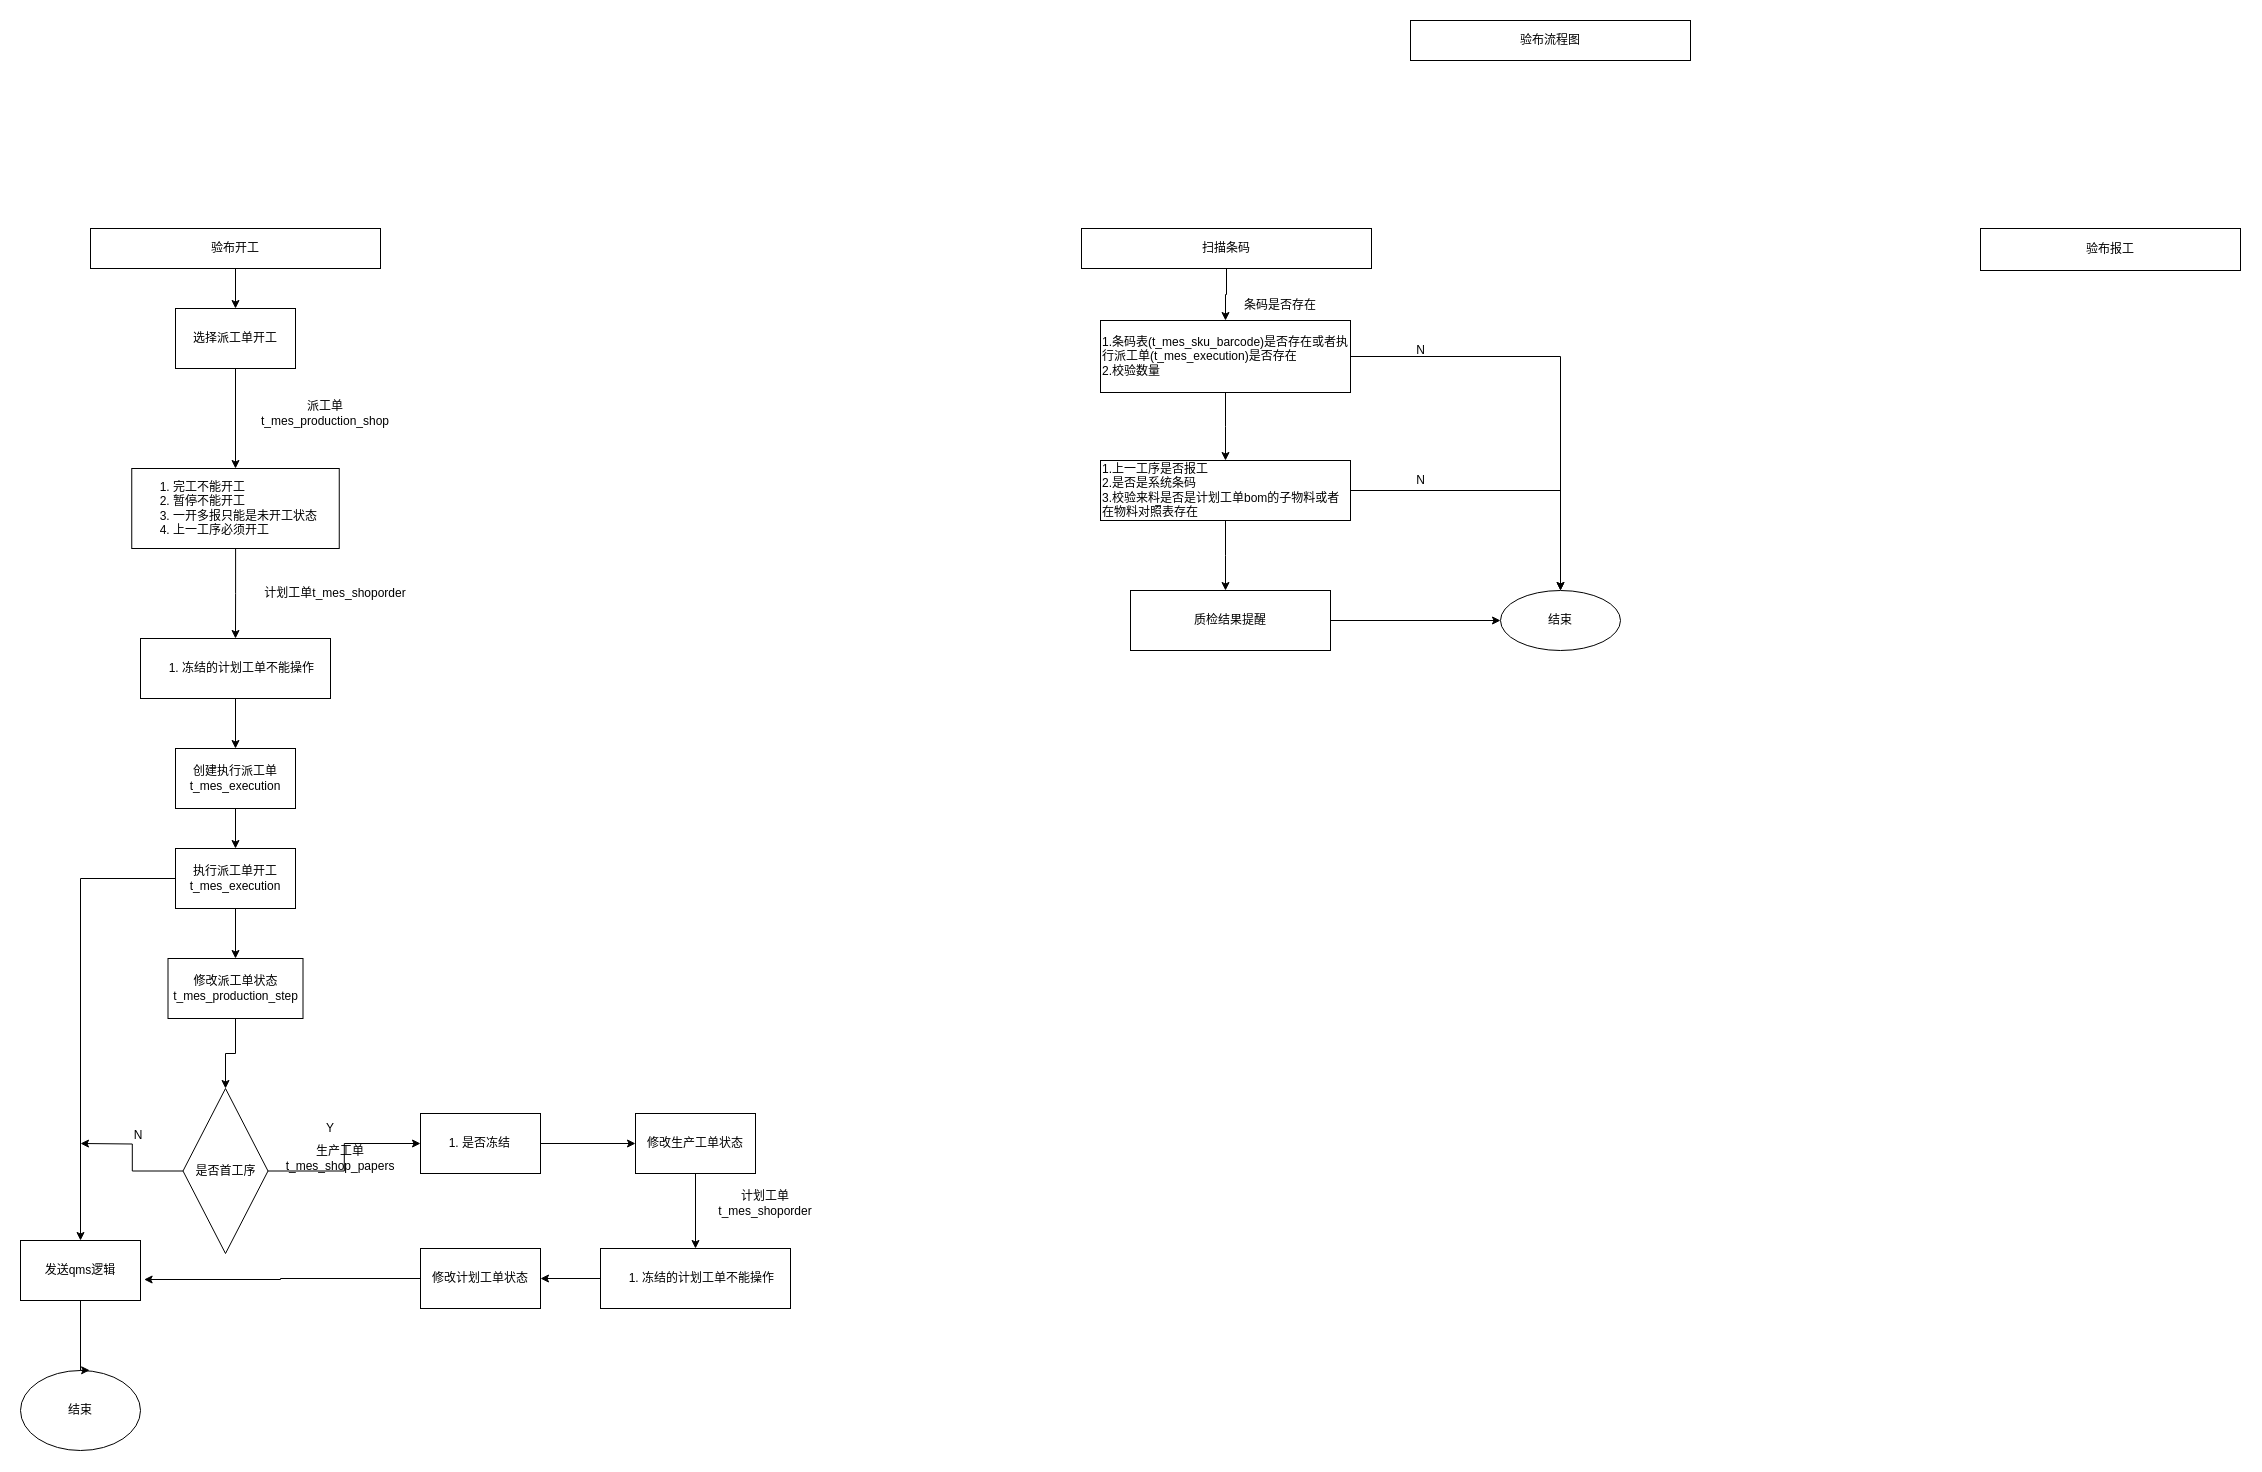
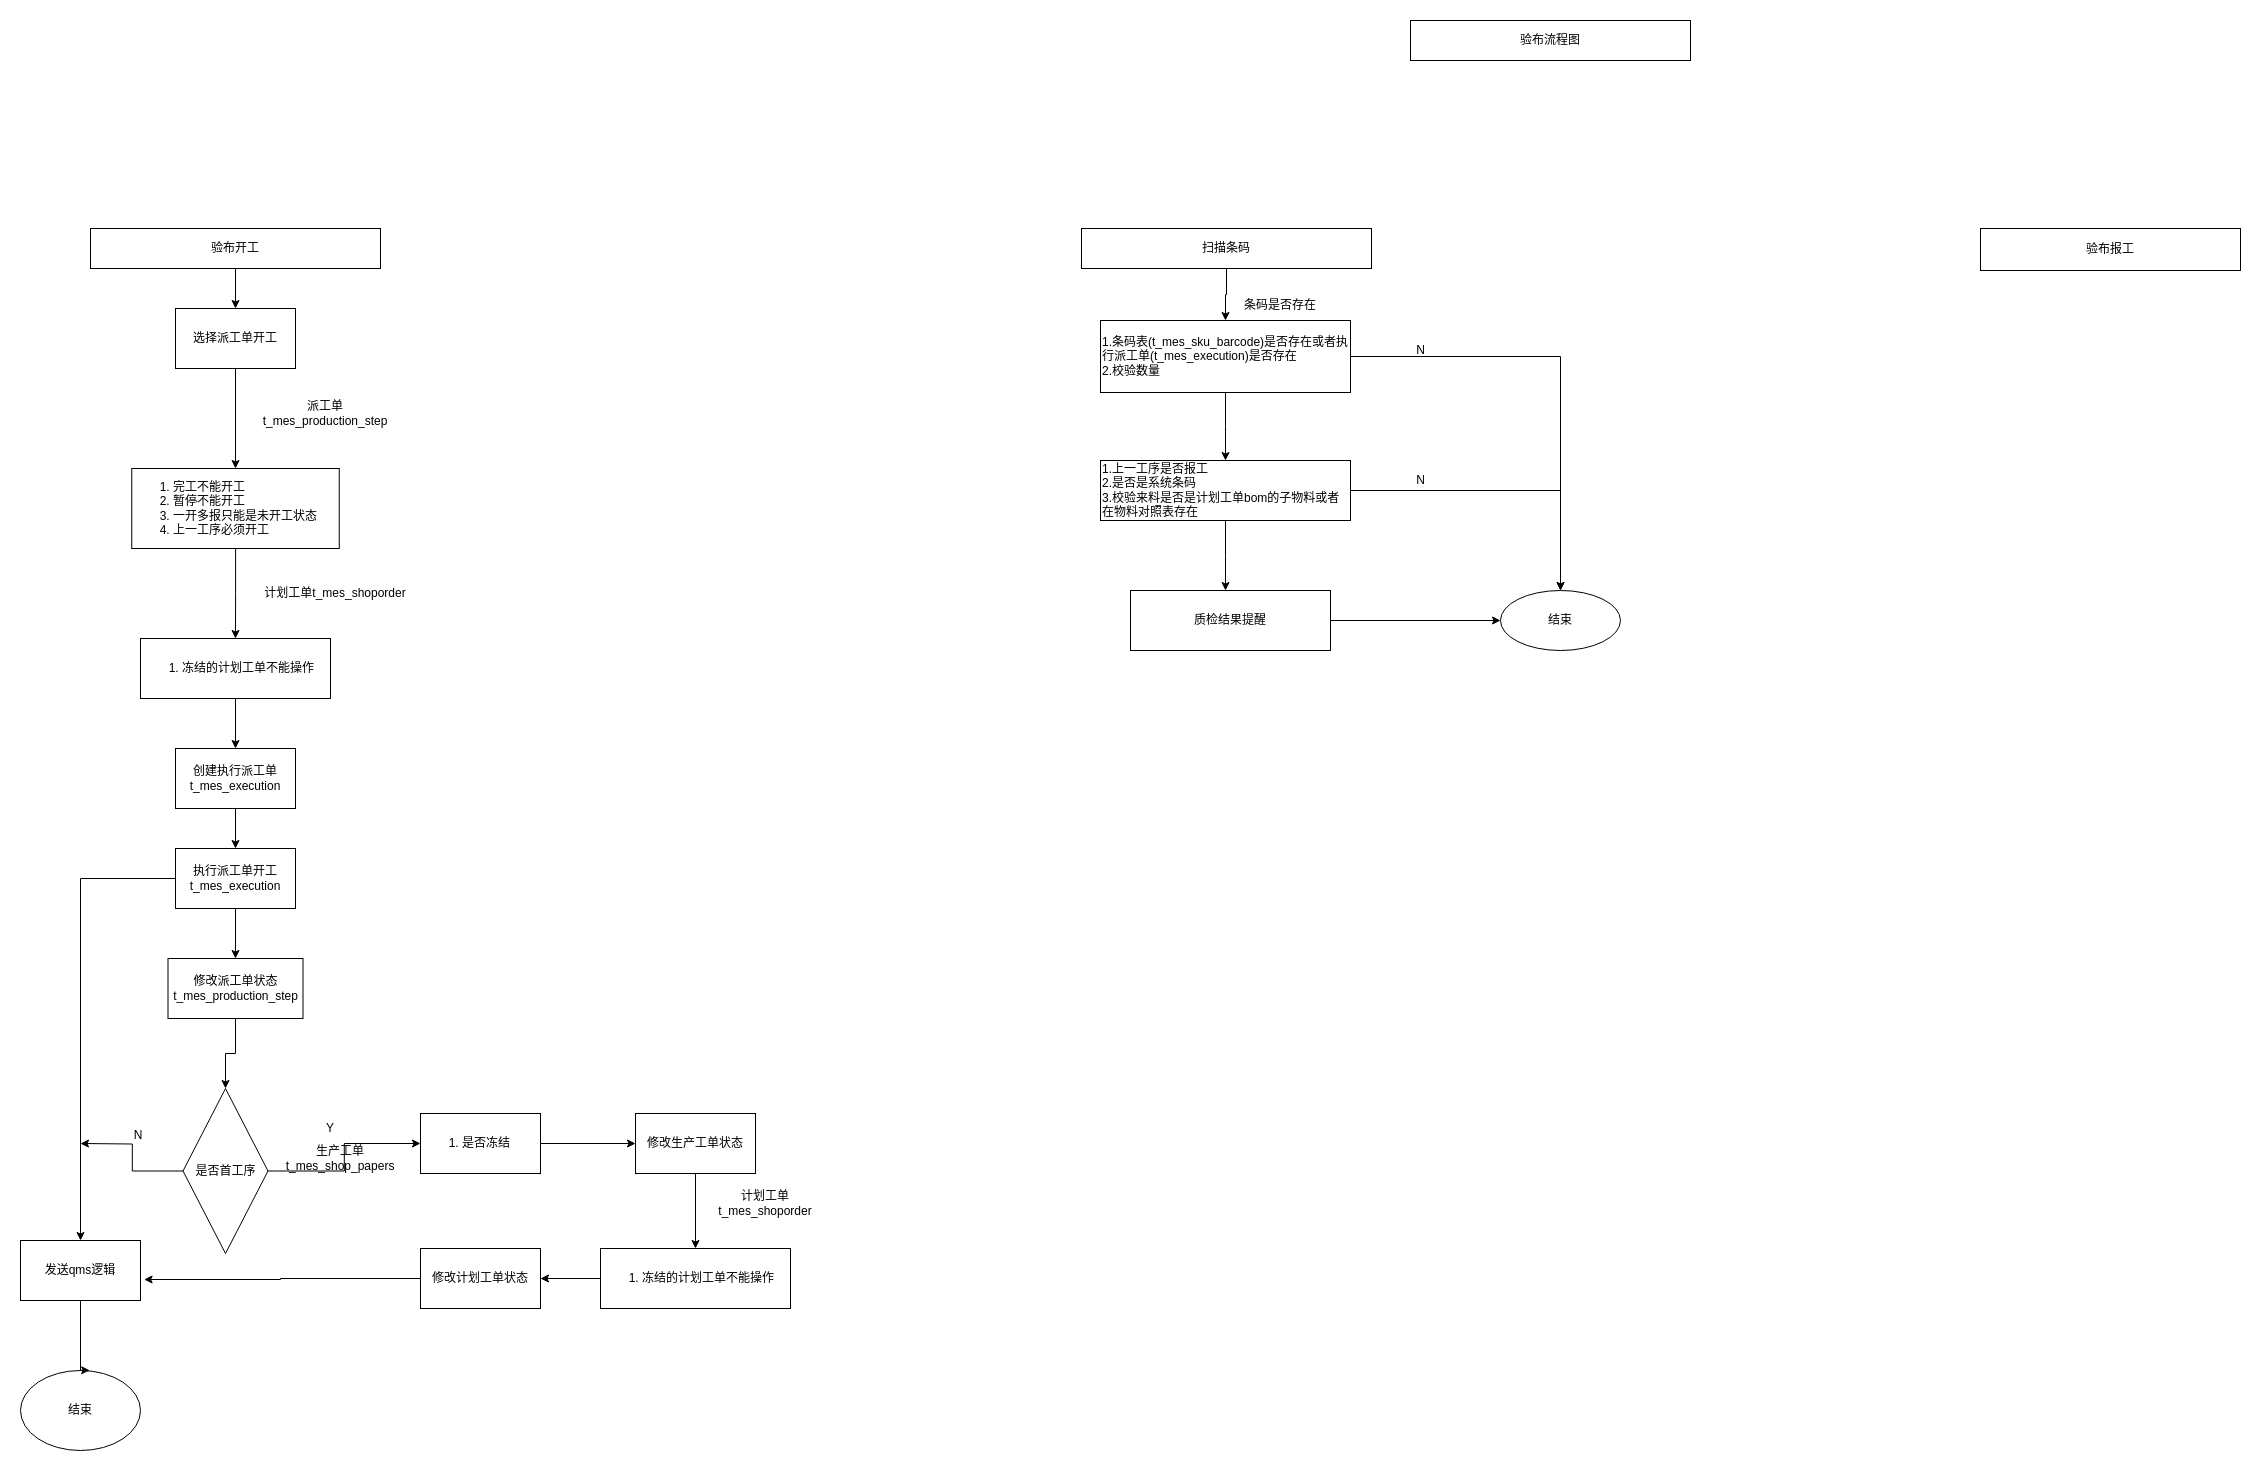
(326, 414) -> (326, 414)
